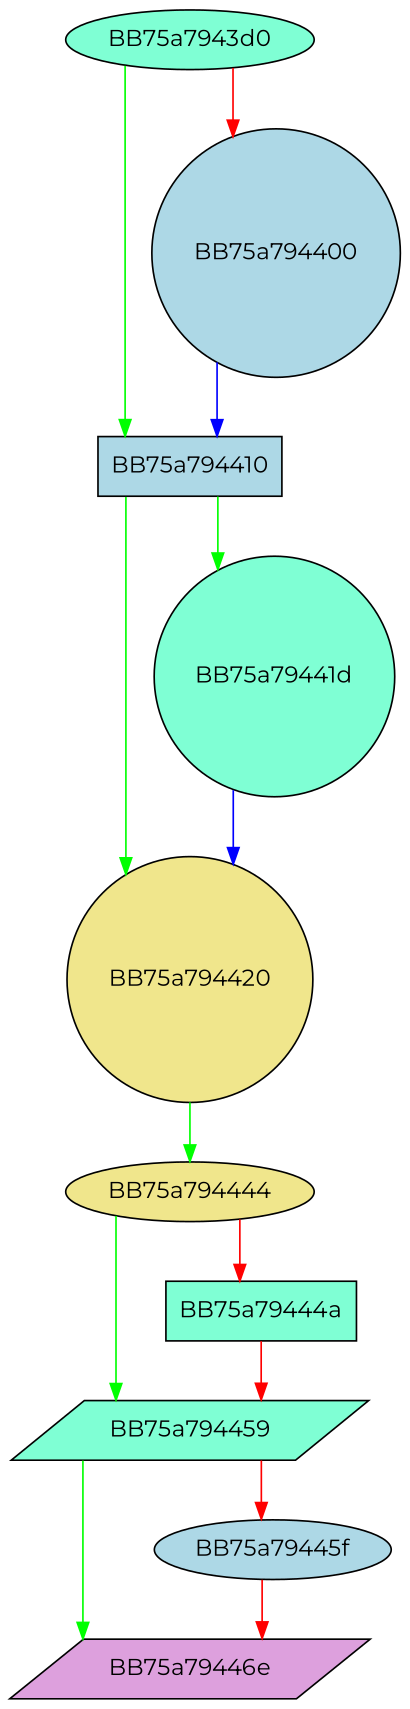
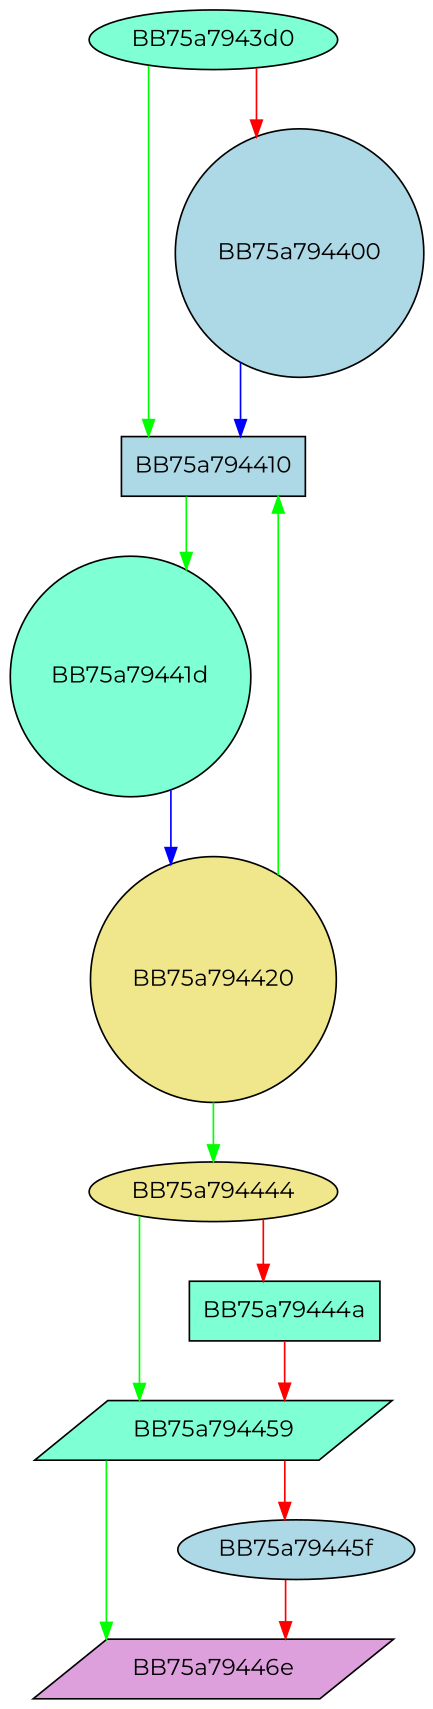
(126, 677) -> (278, 694)
